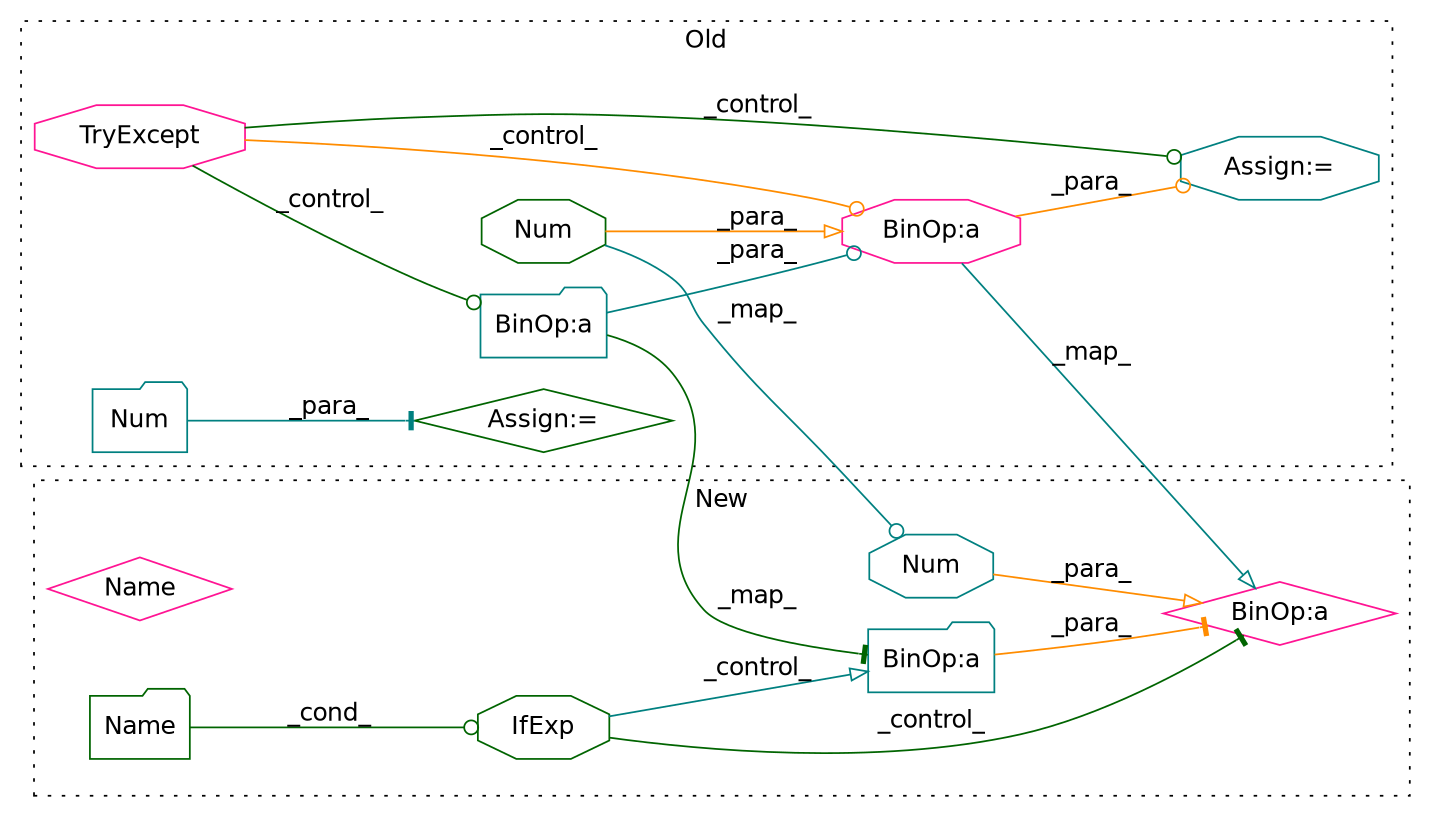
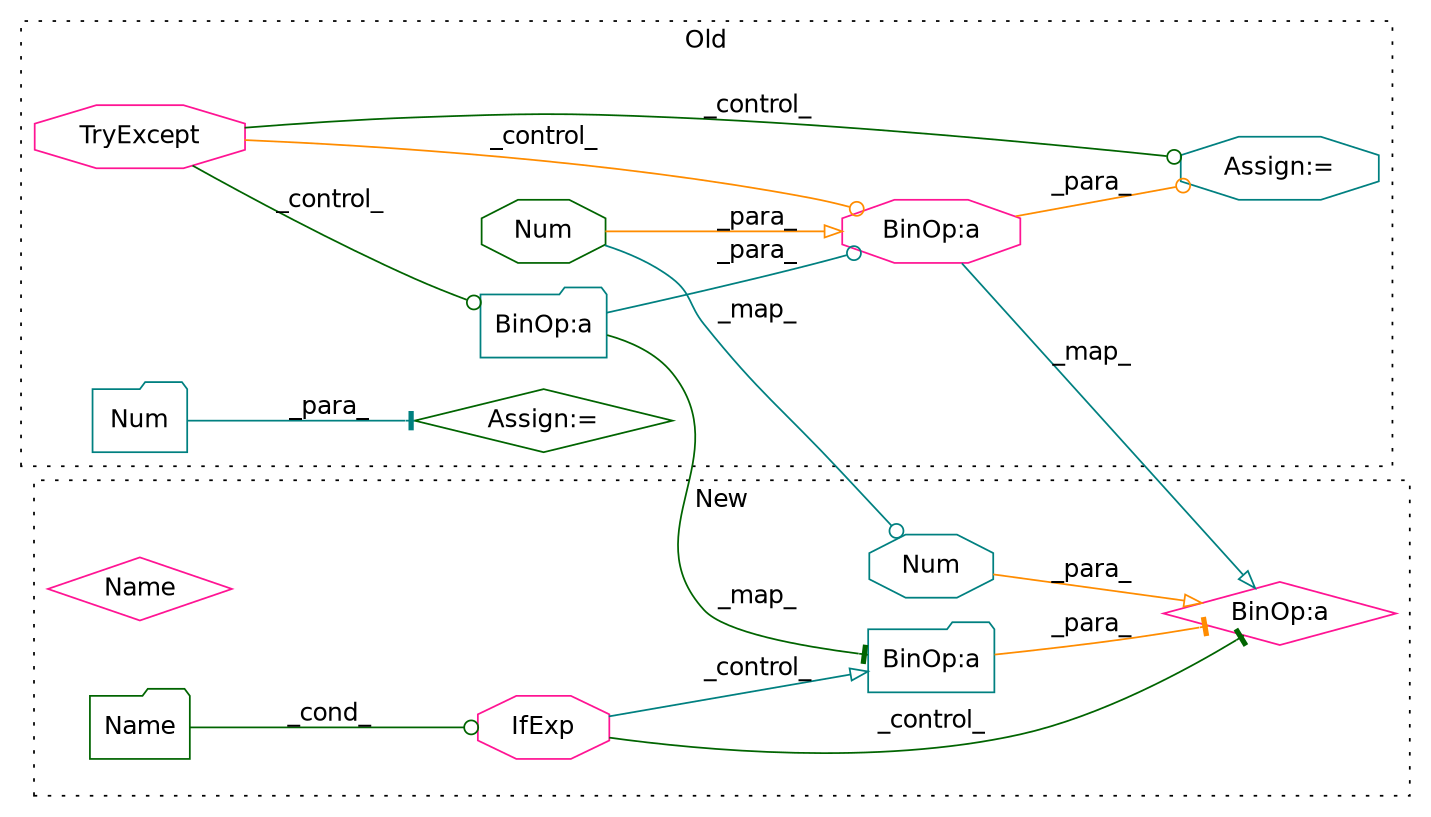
(544, 727) -> (544, 727)
